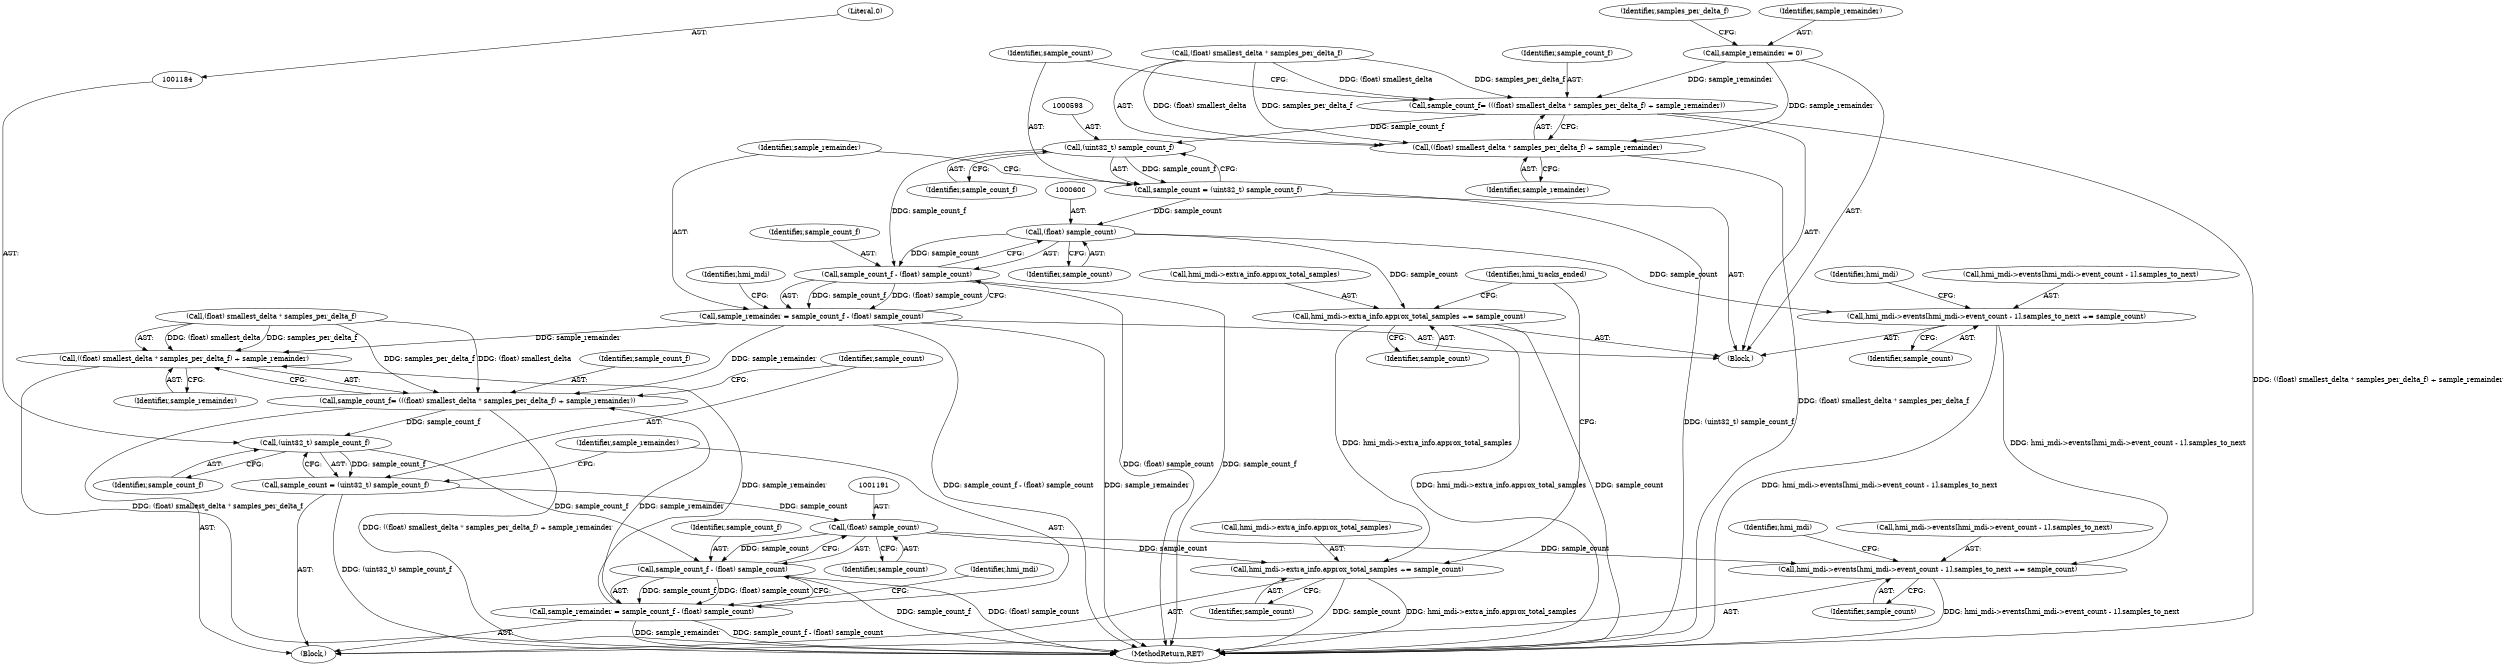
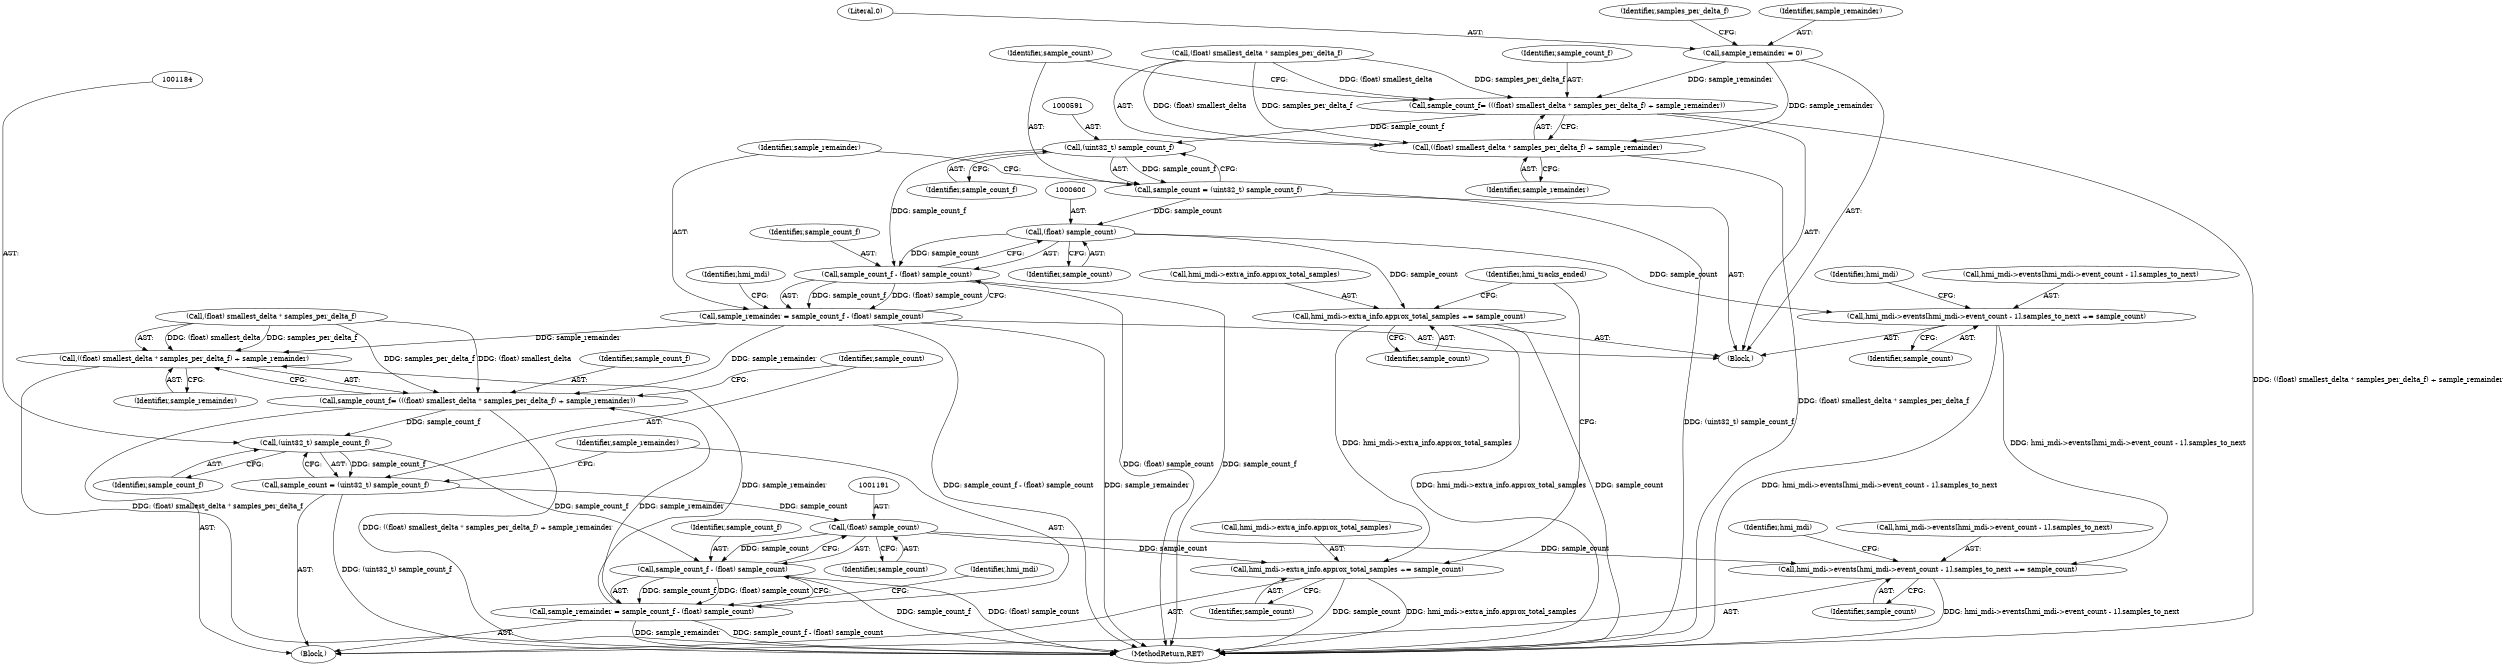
(523, 46) -> (1292, 28)
(1068, 106) -> (1068, 106)
